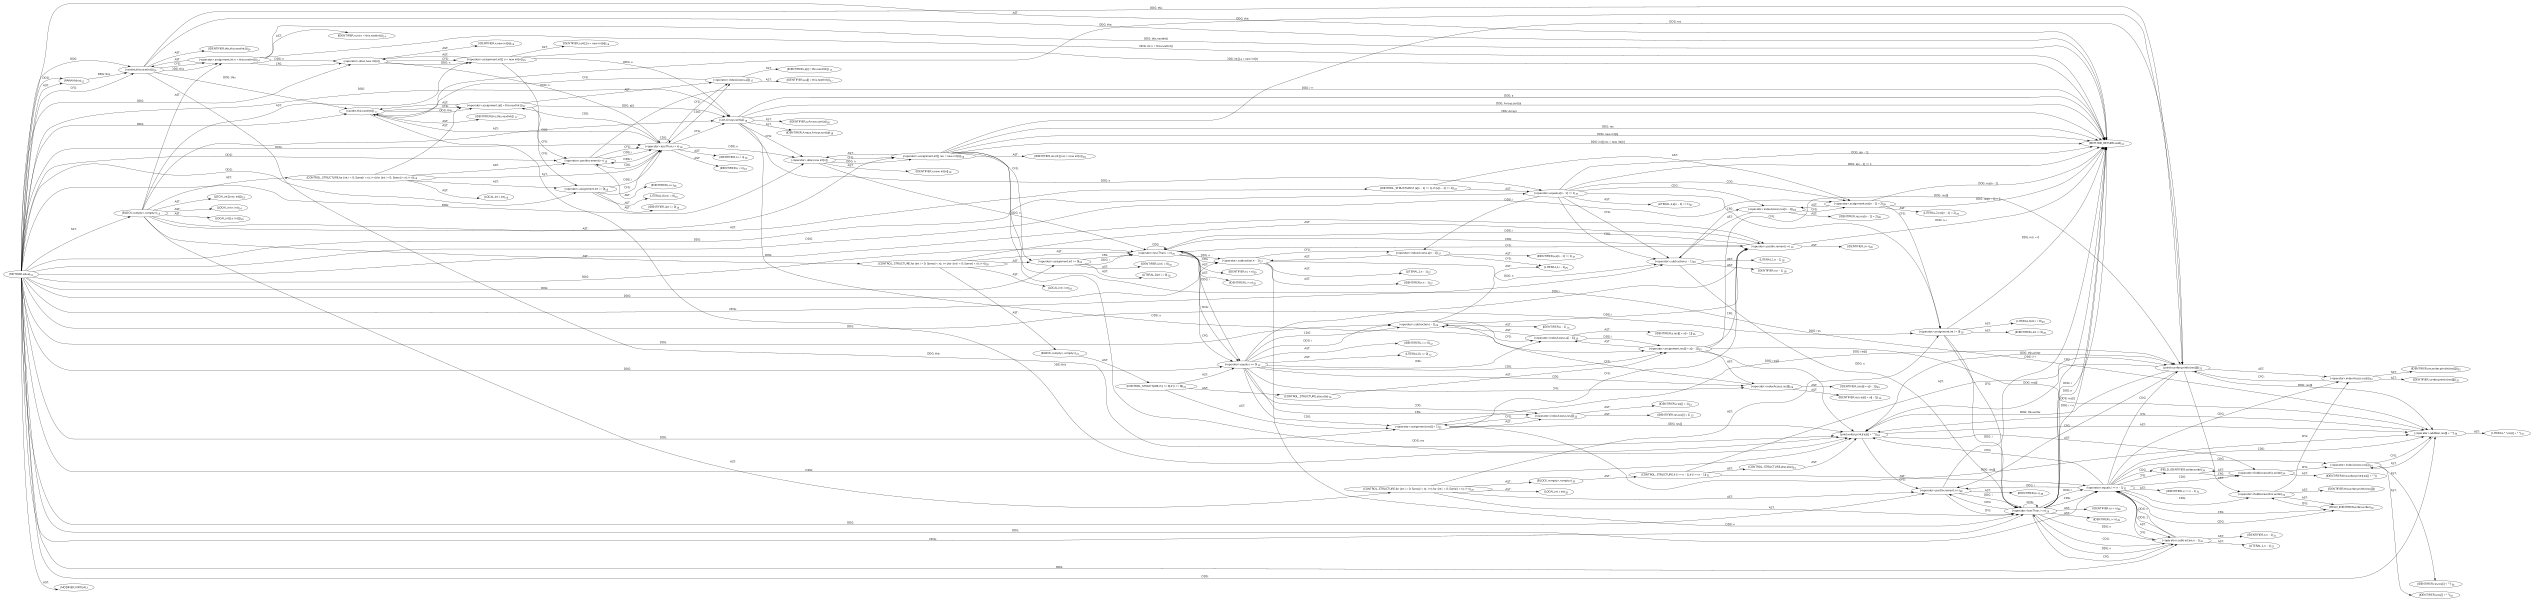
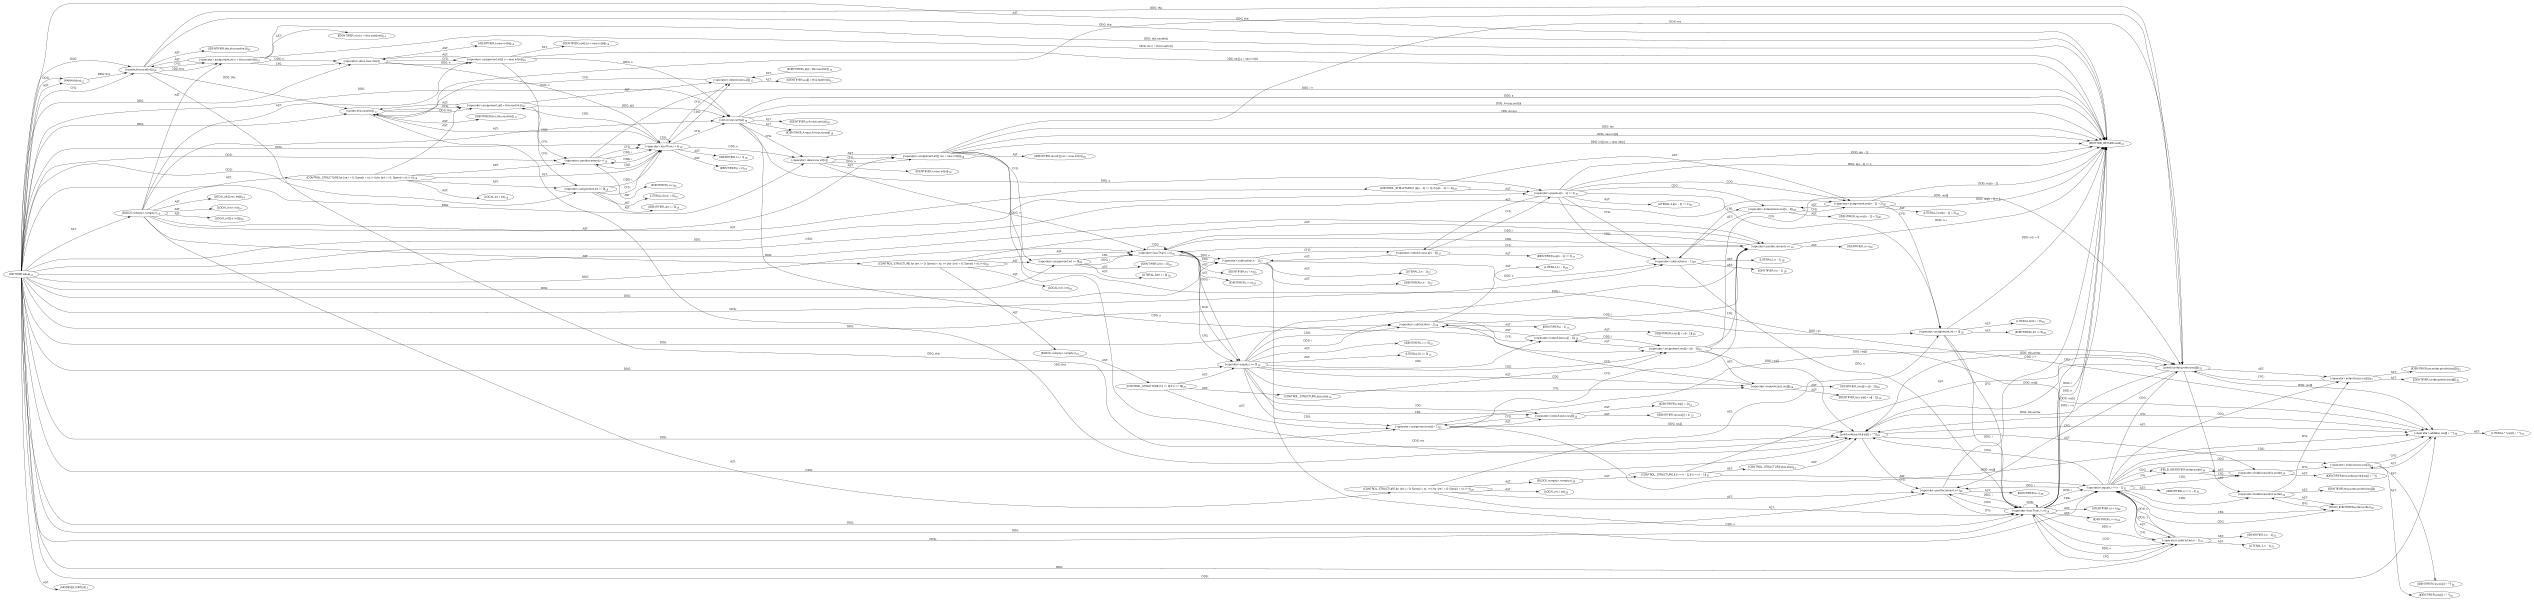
(759, 72) -> (772, 75)
(1509, 200) -> (1509, 200)
(1492, 260) -> (1487, 228)
